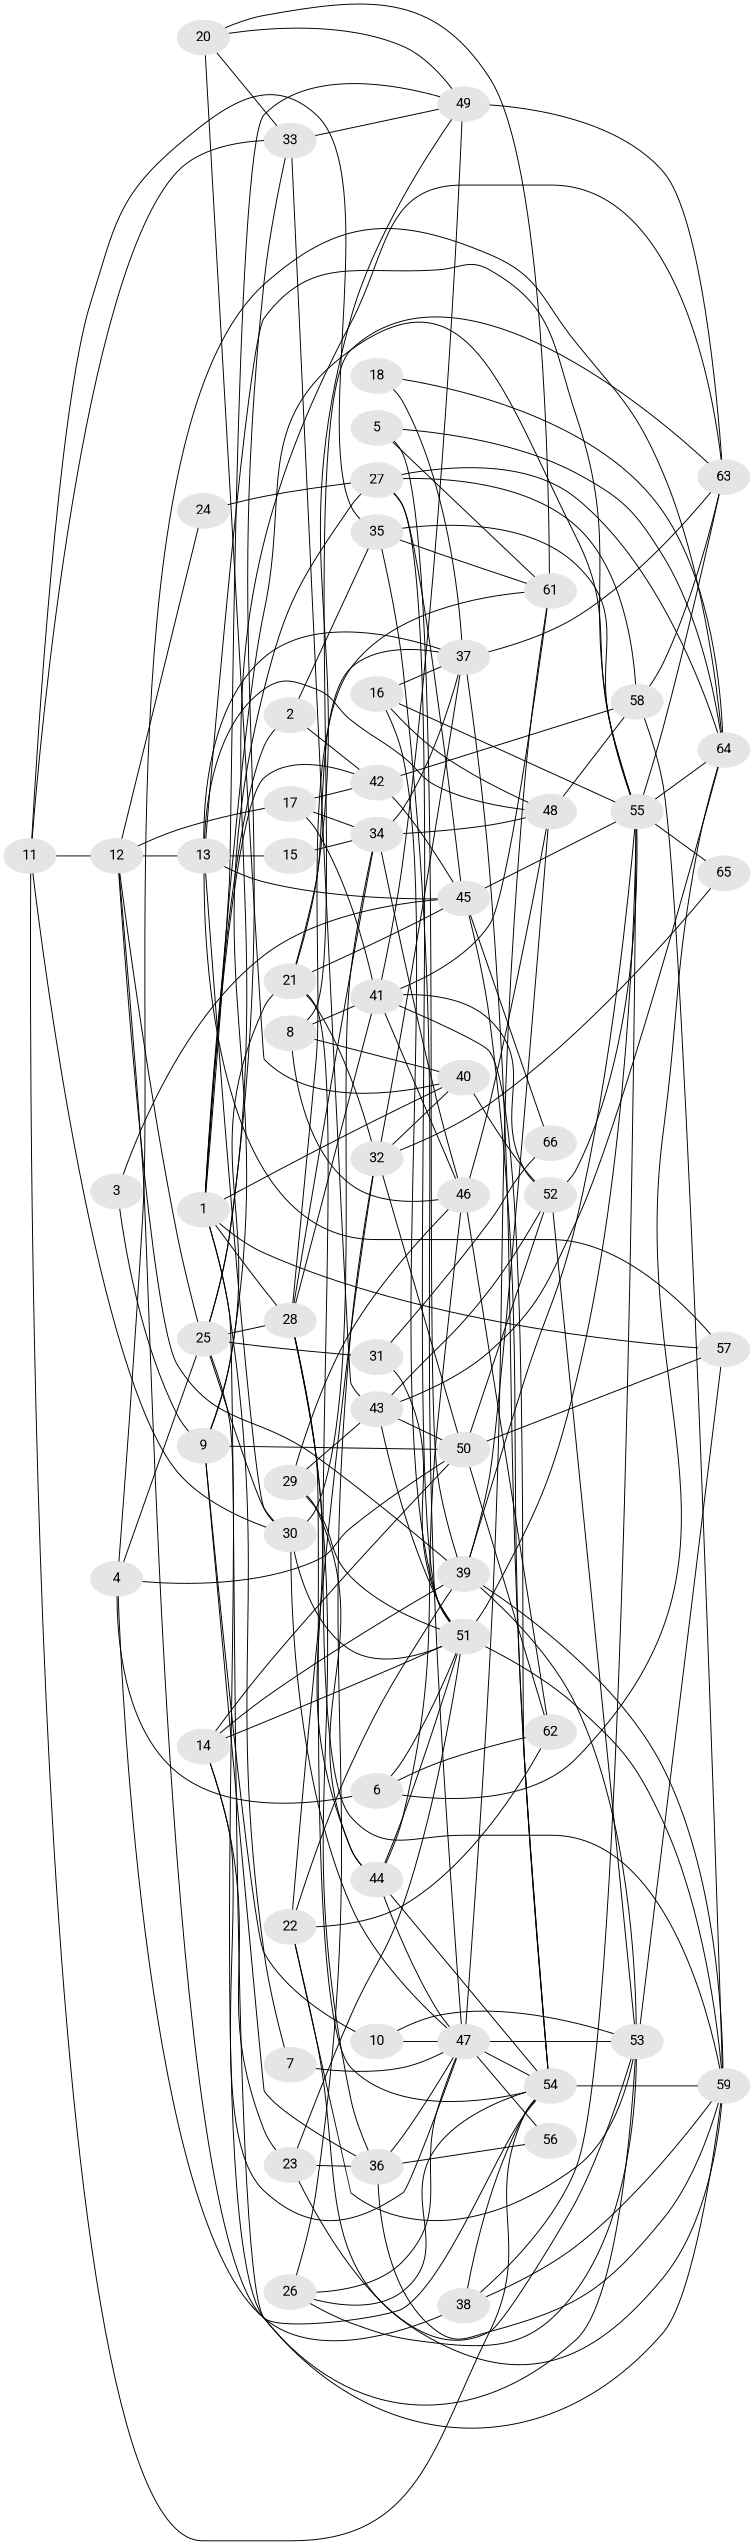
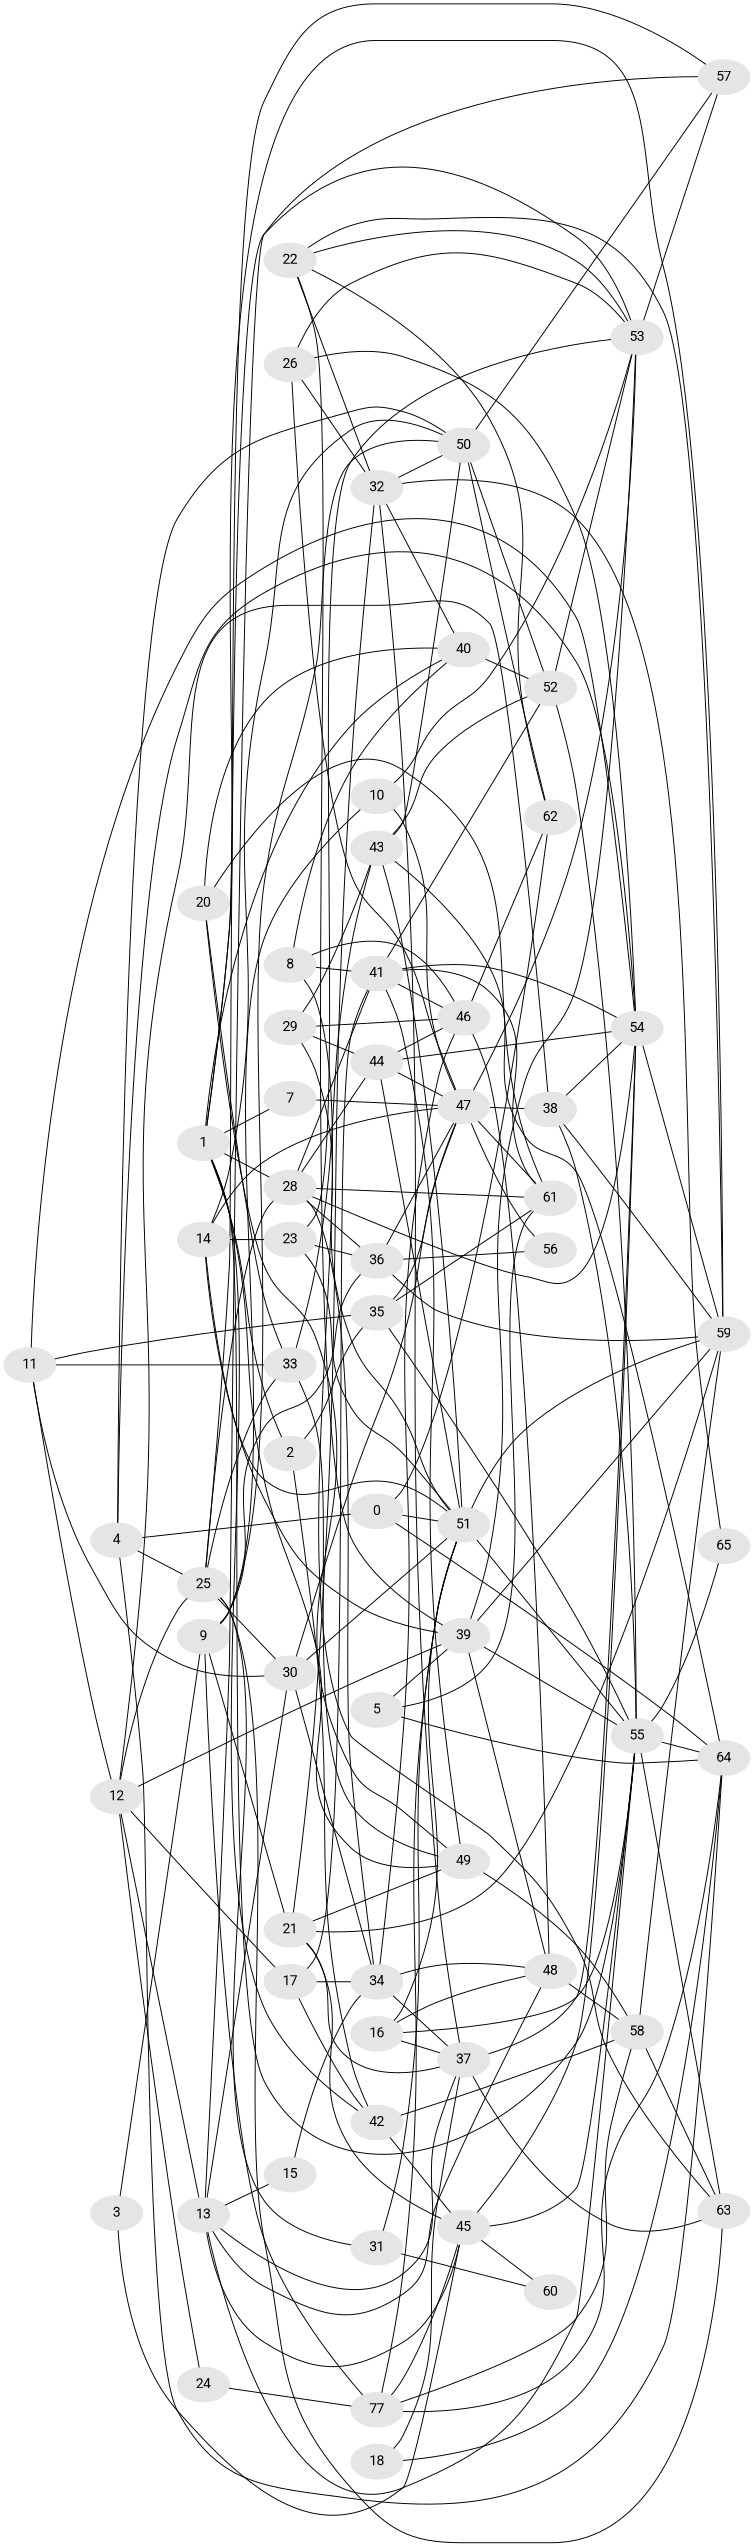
(685, 219) -> (562, 1931)
(377, 480) -> (377, 2410)
(550, 1143) -> (550, 2292)
(377, 1791) -> (377, 1511)
(507, 2064) -> (507, 1108)
